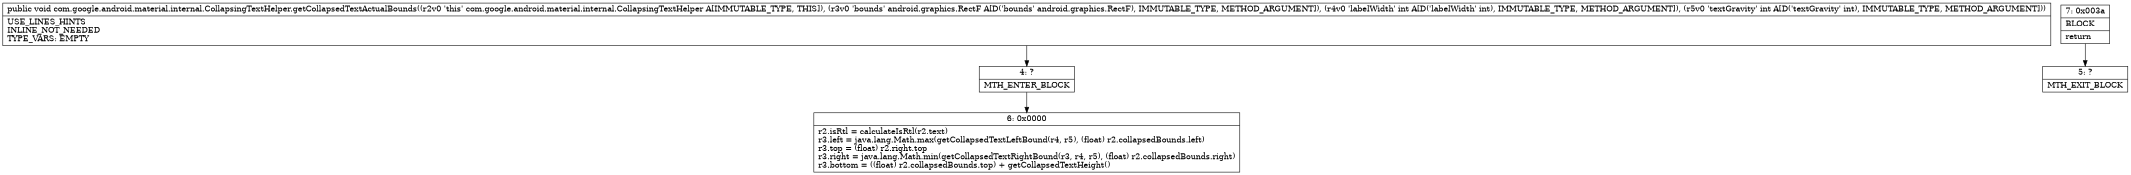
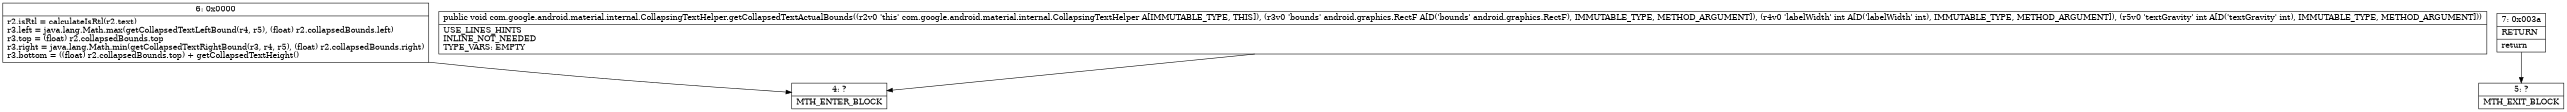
(2080, 24) -> (2520, 32)
(1027, 100) -> (607, 79)
(873, 149) -> (86, 39)
